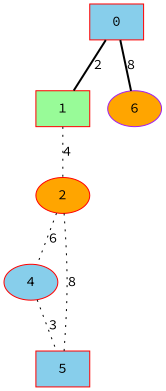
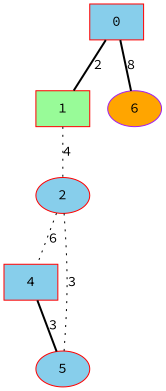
(63, 195) -> (63, 195)
(31, 282) -> (31, 282)
(72, 282) -> (72, 282)
(47, 325) -> (47, 326)
(63, 369) -> (63, 369)
